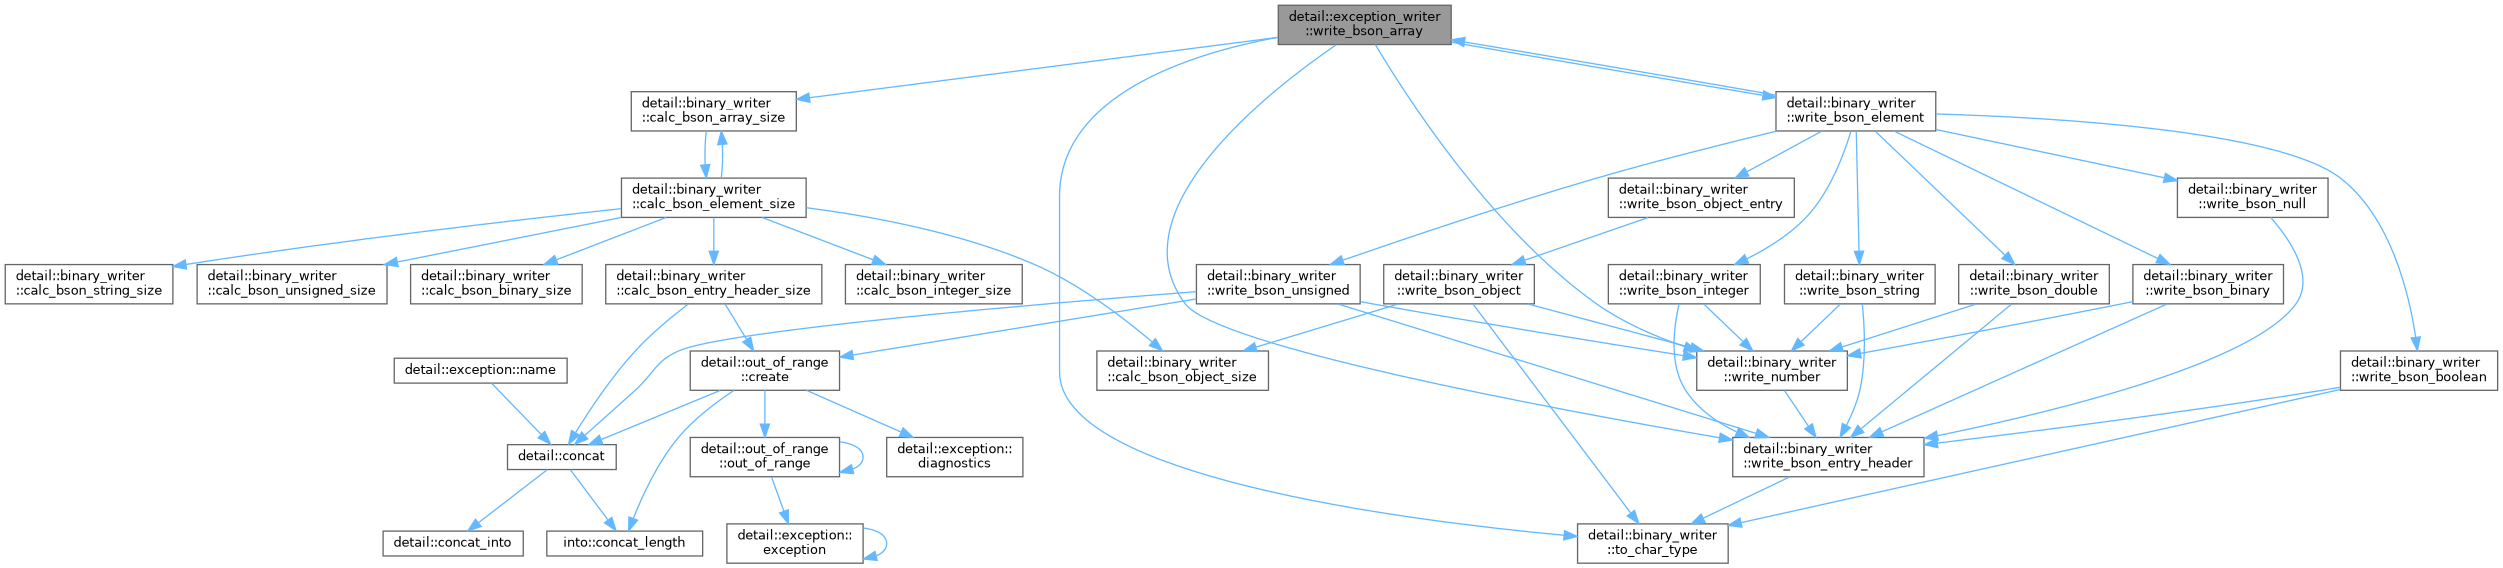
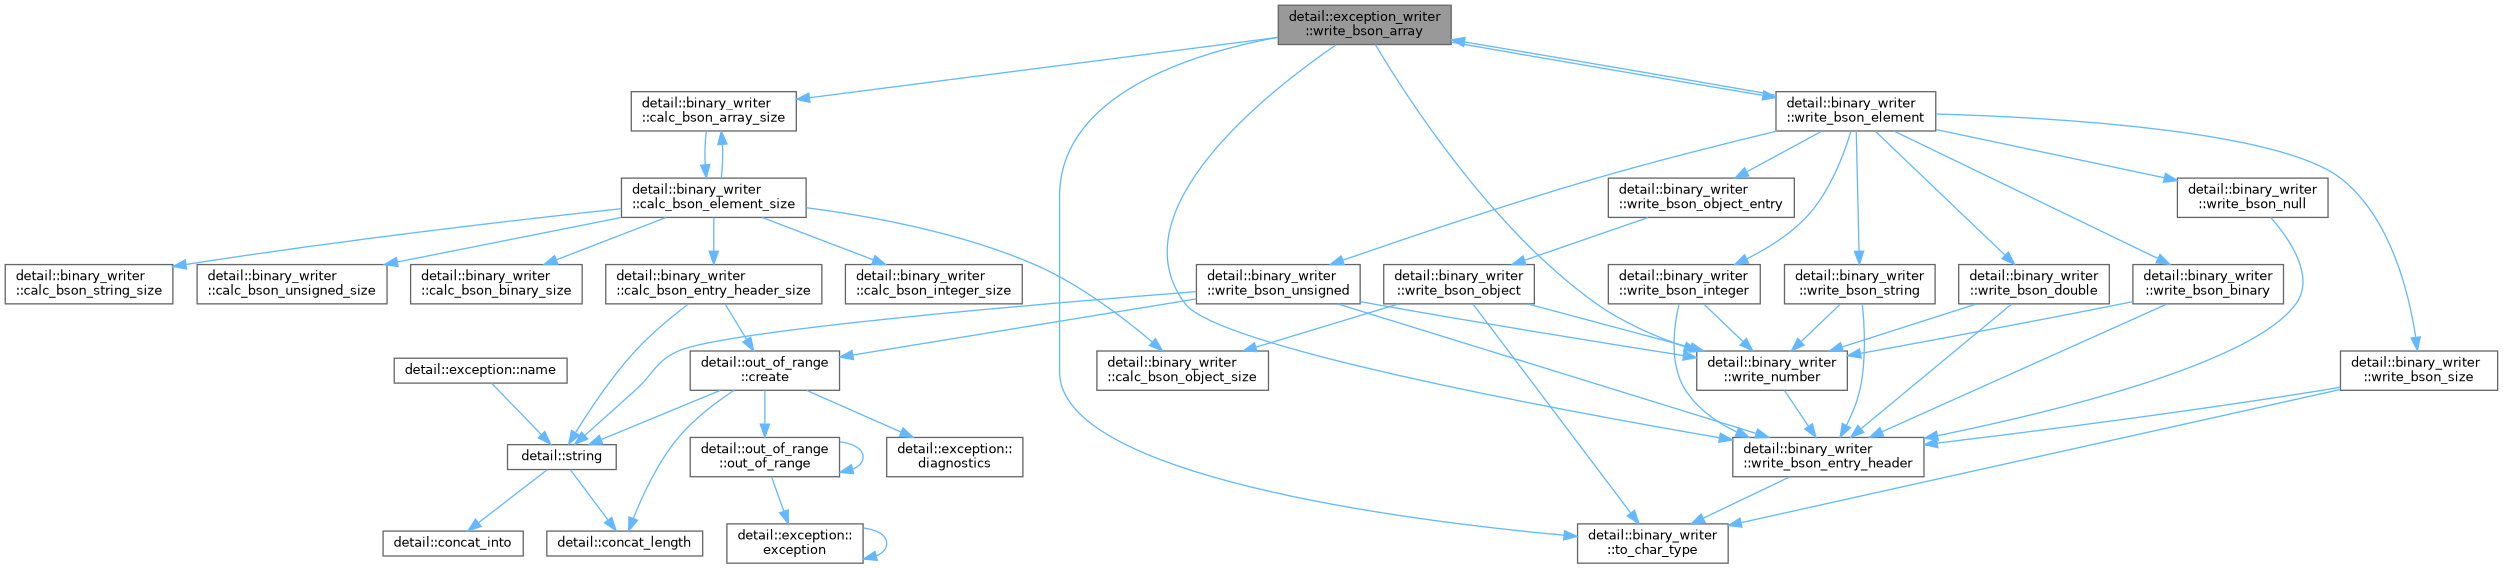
(2419, 371) -> (2419, 371)
(562, 457) -> (562, 457)
(625, 544) -> (625, 544)
